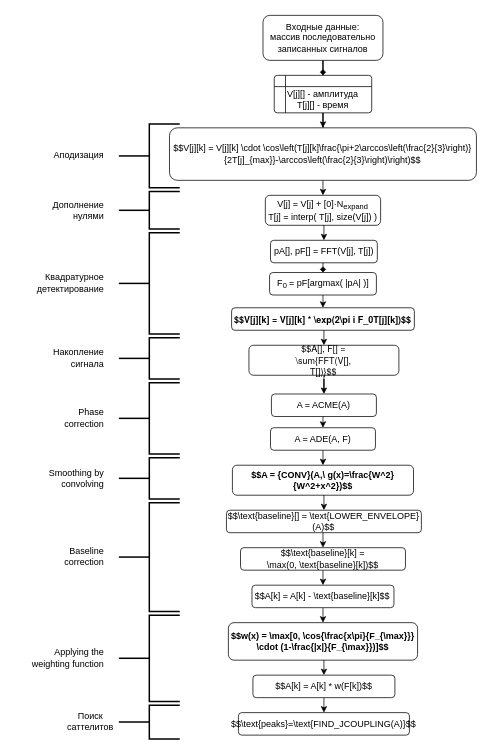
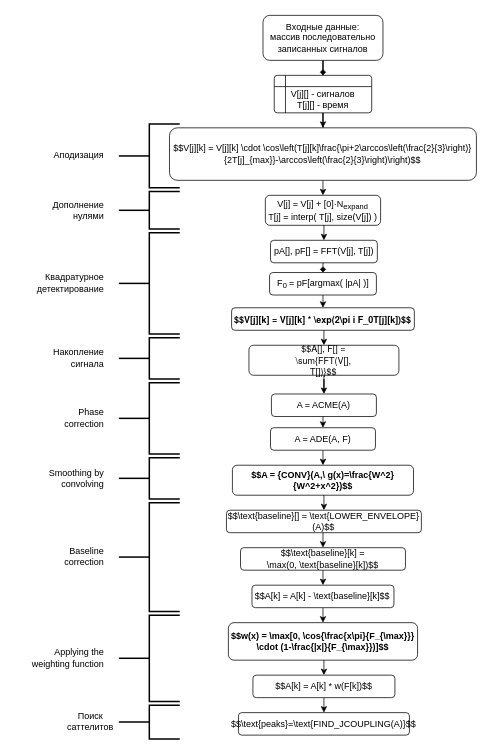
(323, 94) -> (323, 94)
